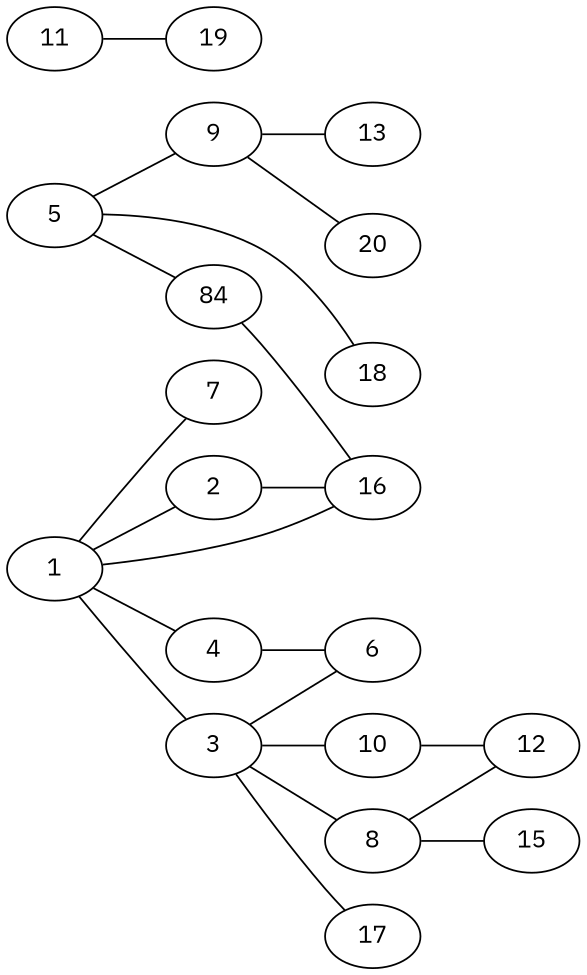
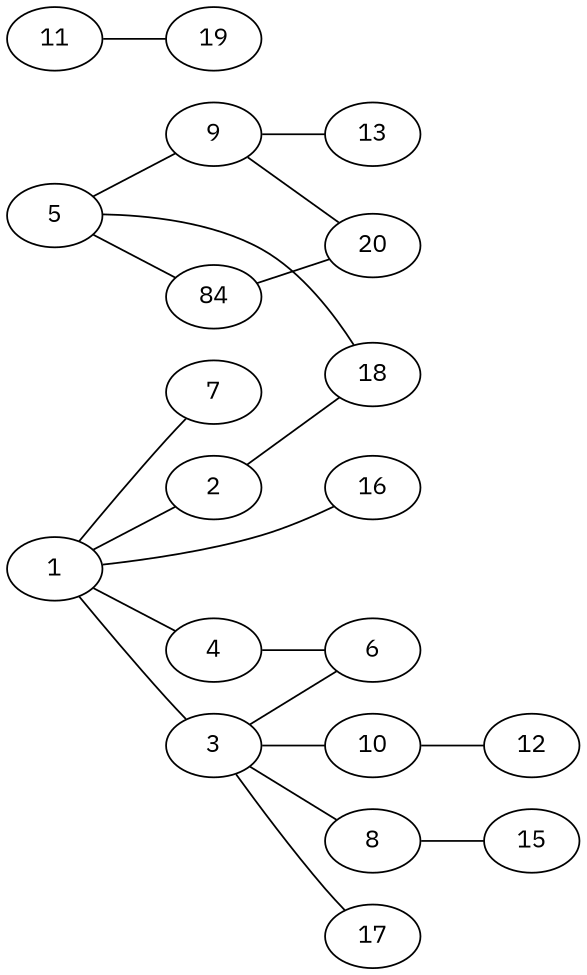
(298, 389) -> (281, 275)
(294, 488) -> (293, 431)
(452, 793) -> none
